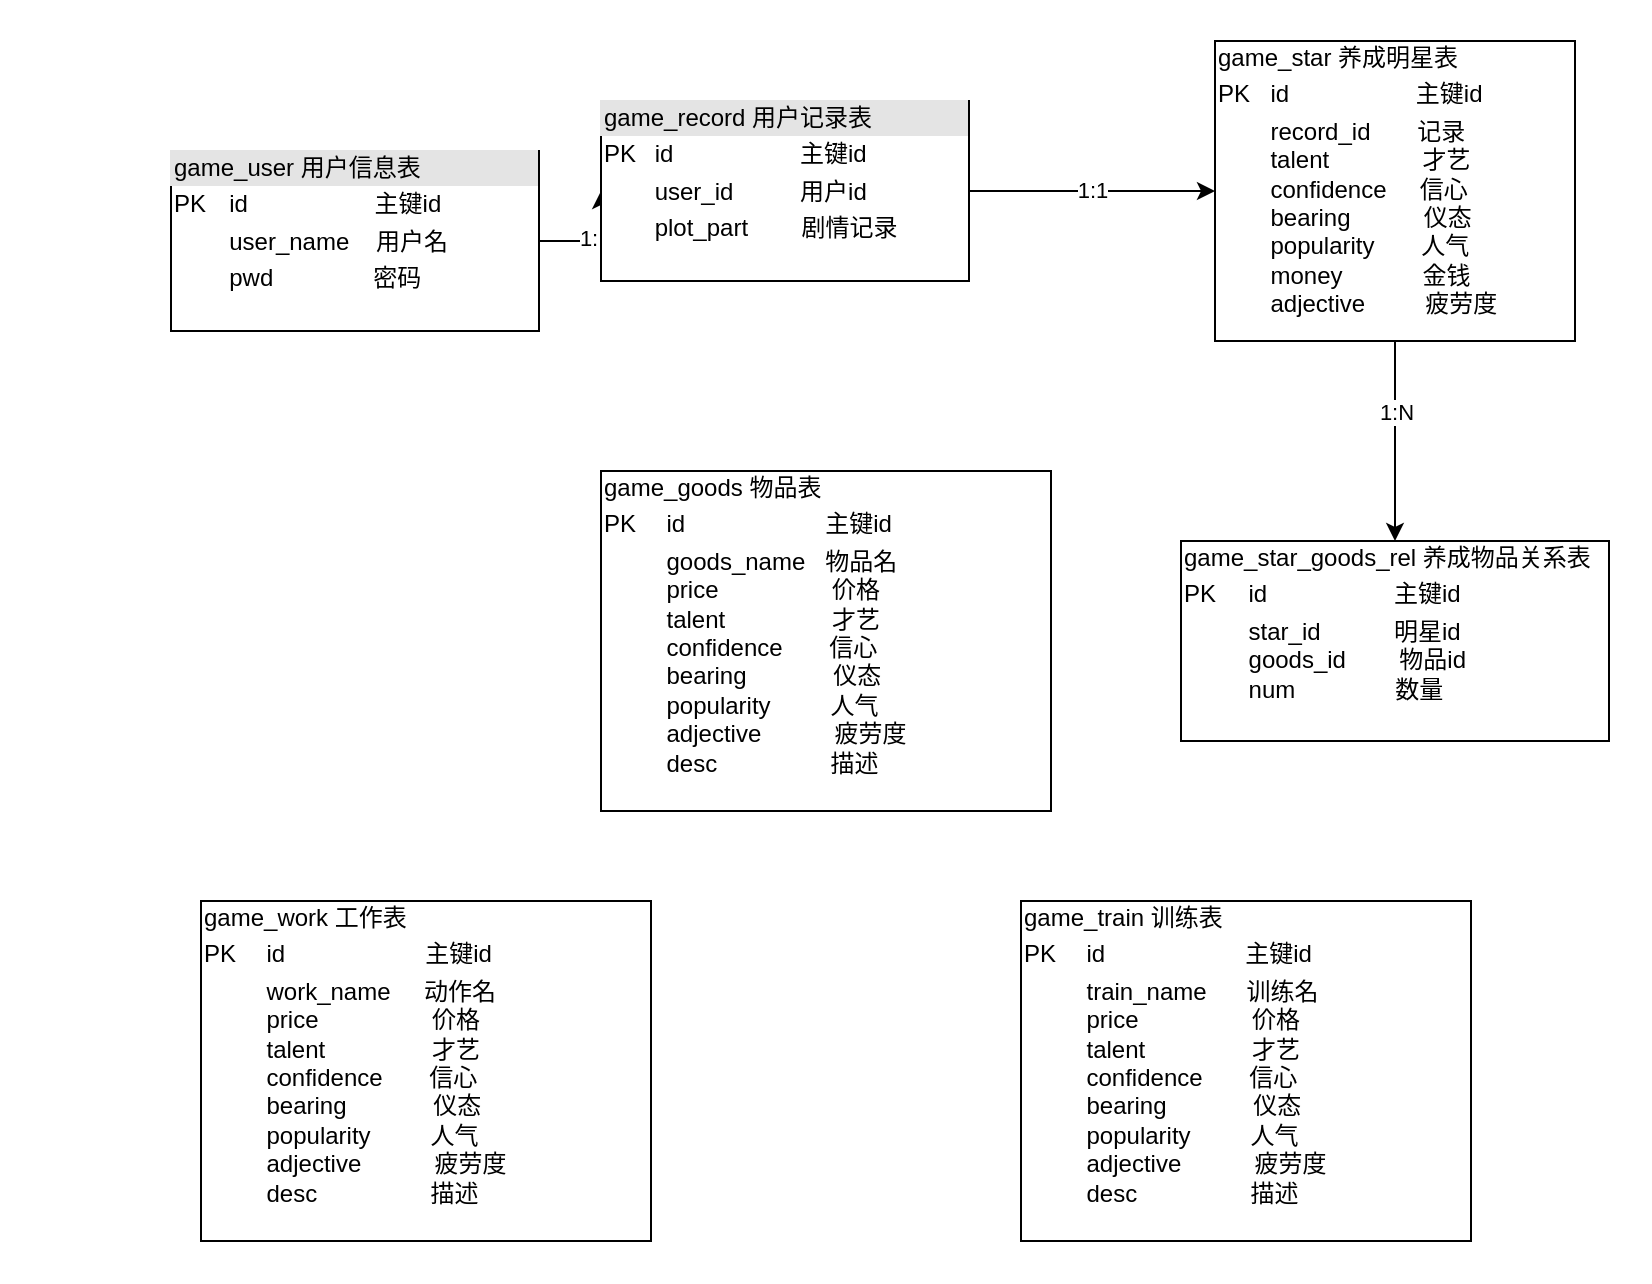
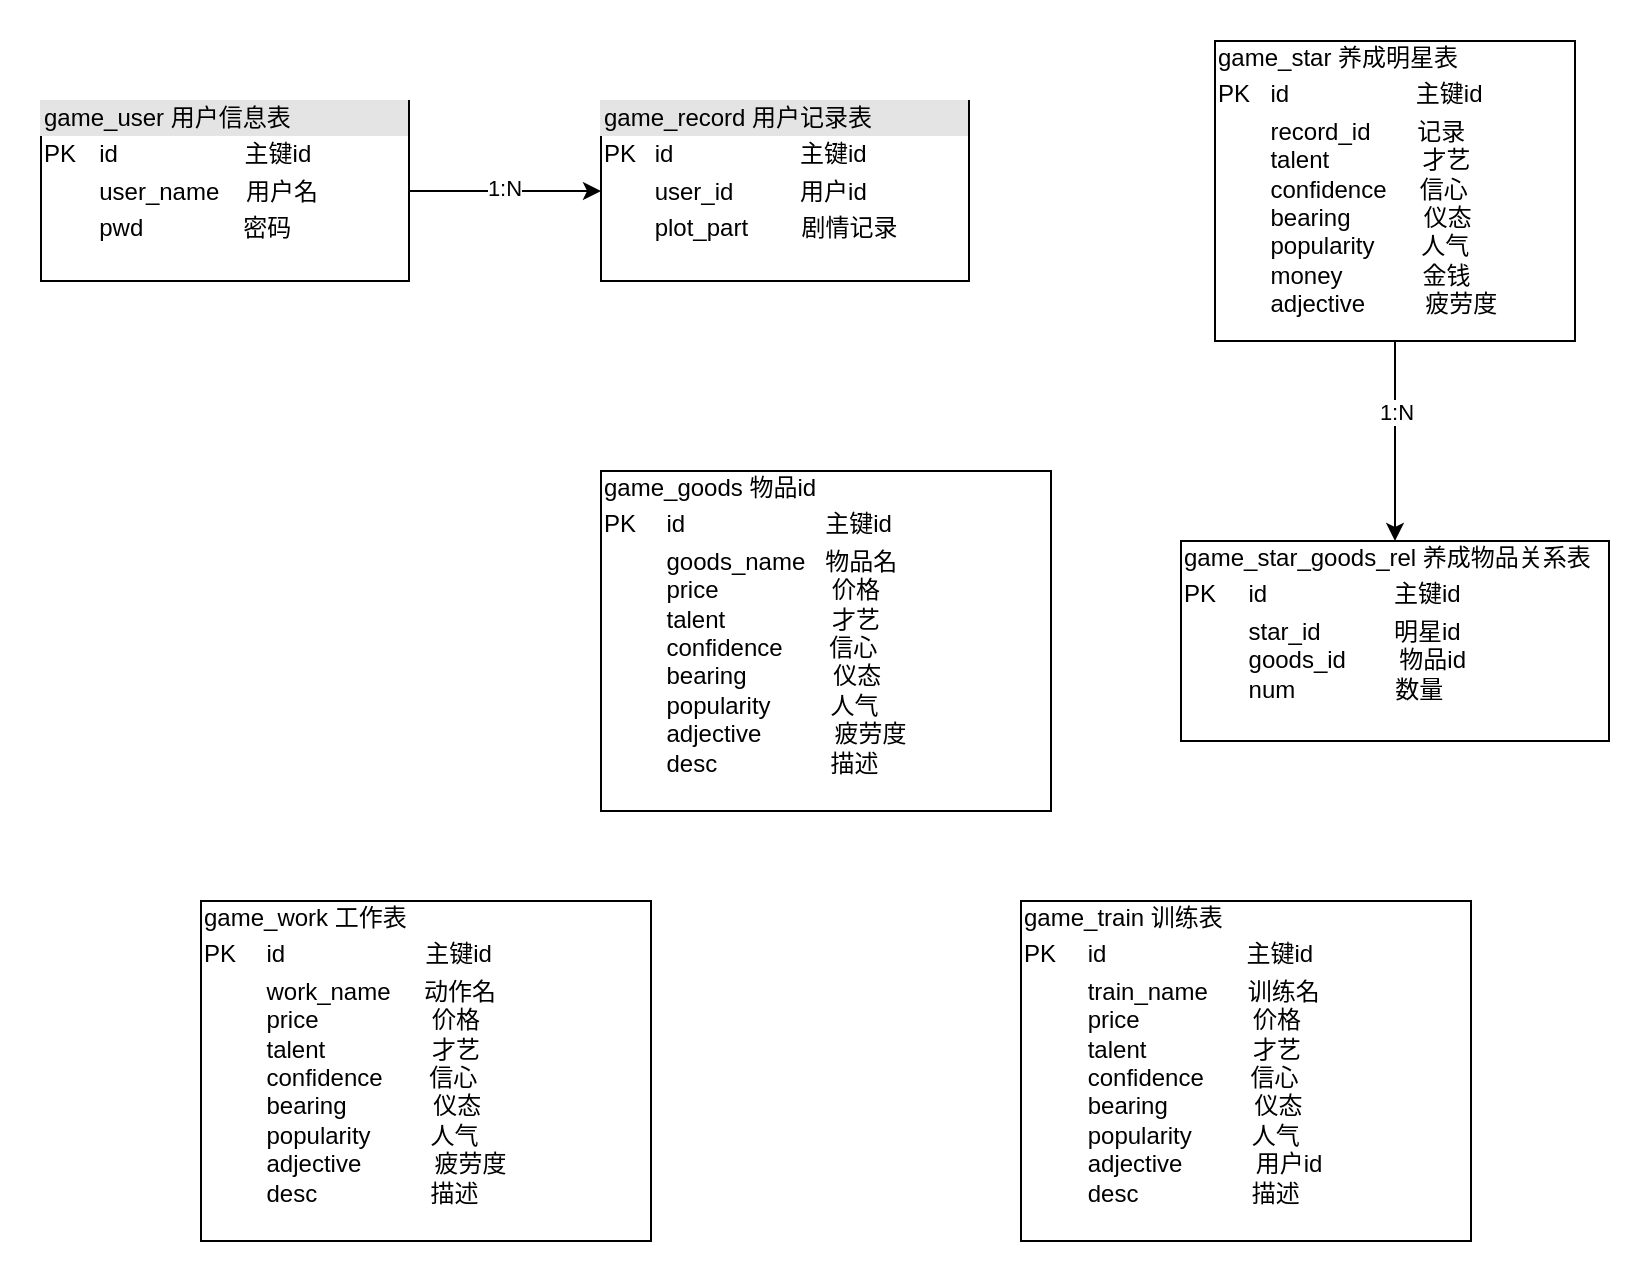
(1027, 191) -> none
(355, 241) -> (225, 191)
(769, 615) -> (769, 615)
(1189, 1045) -> (1189, 1045)
